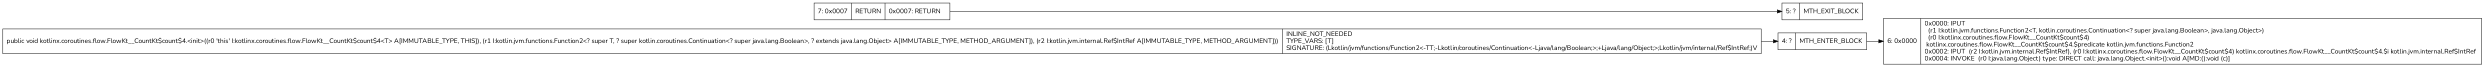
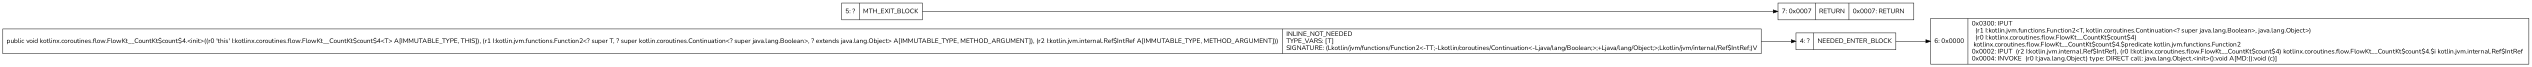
(1364, 11) -> (1348, 11)
(1947, 24) -> (1994, 24)
(1831, 41) -> (1855, 41)
